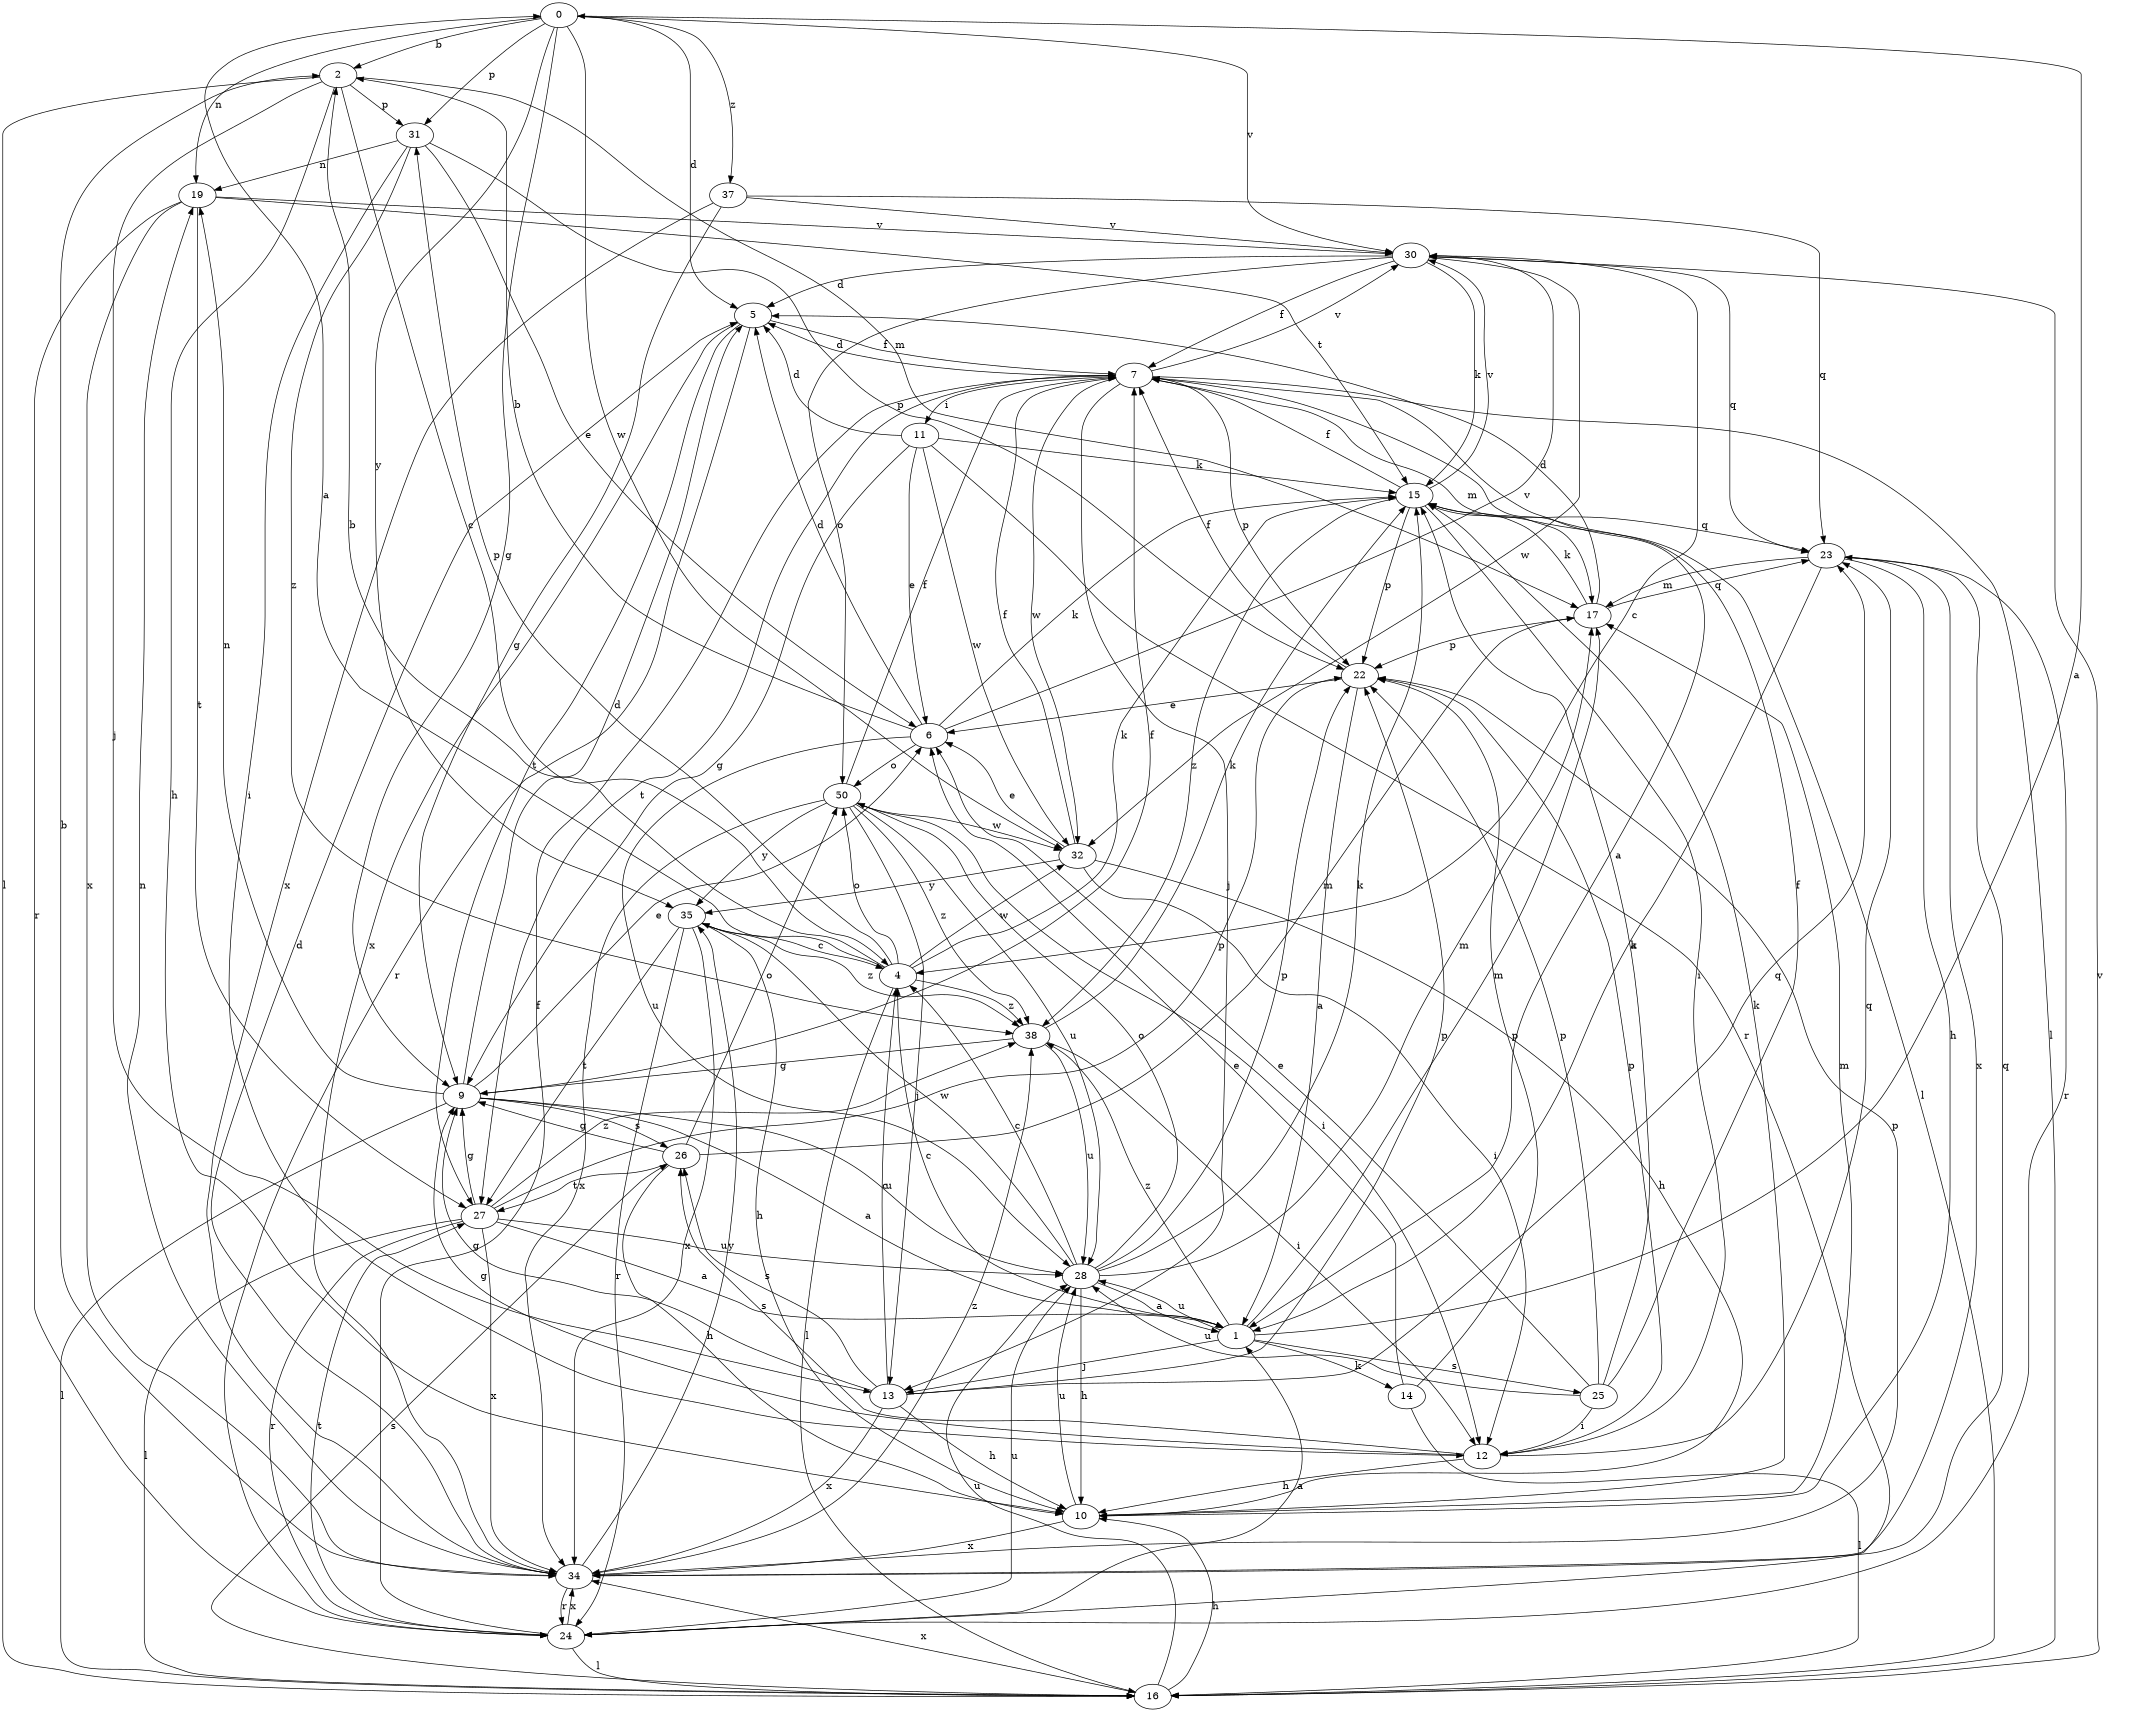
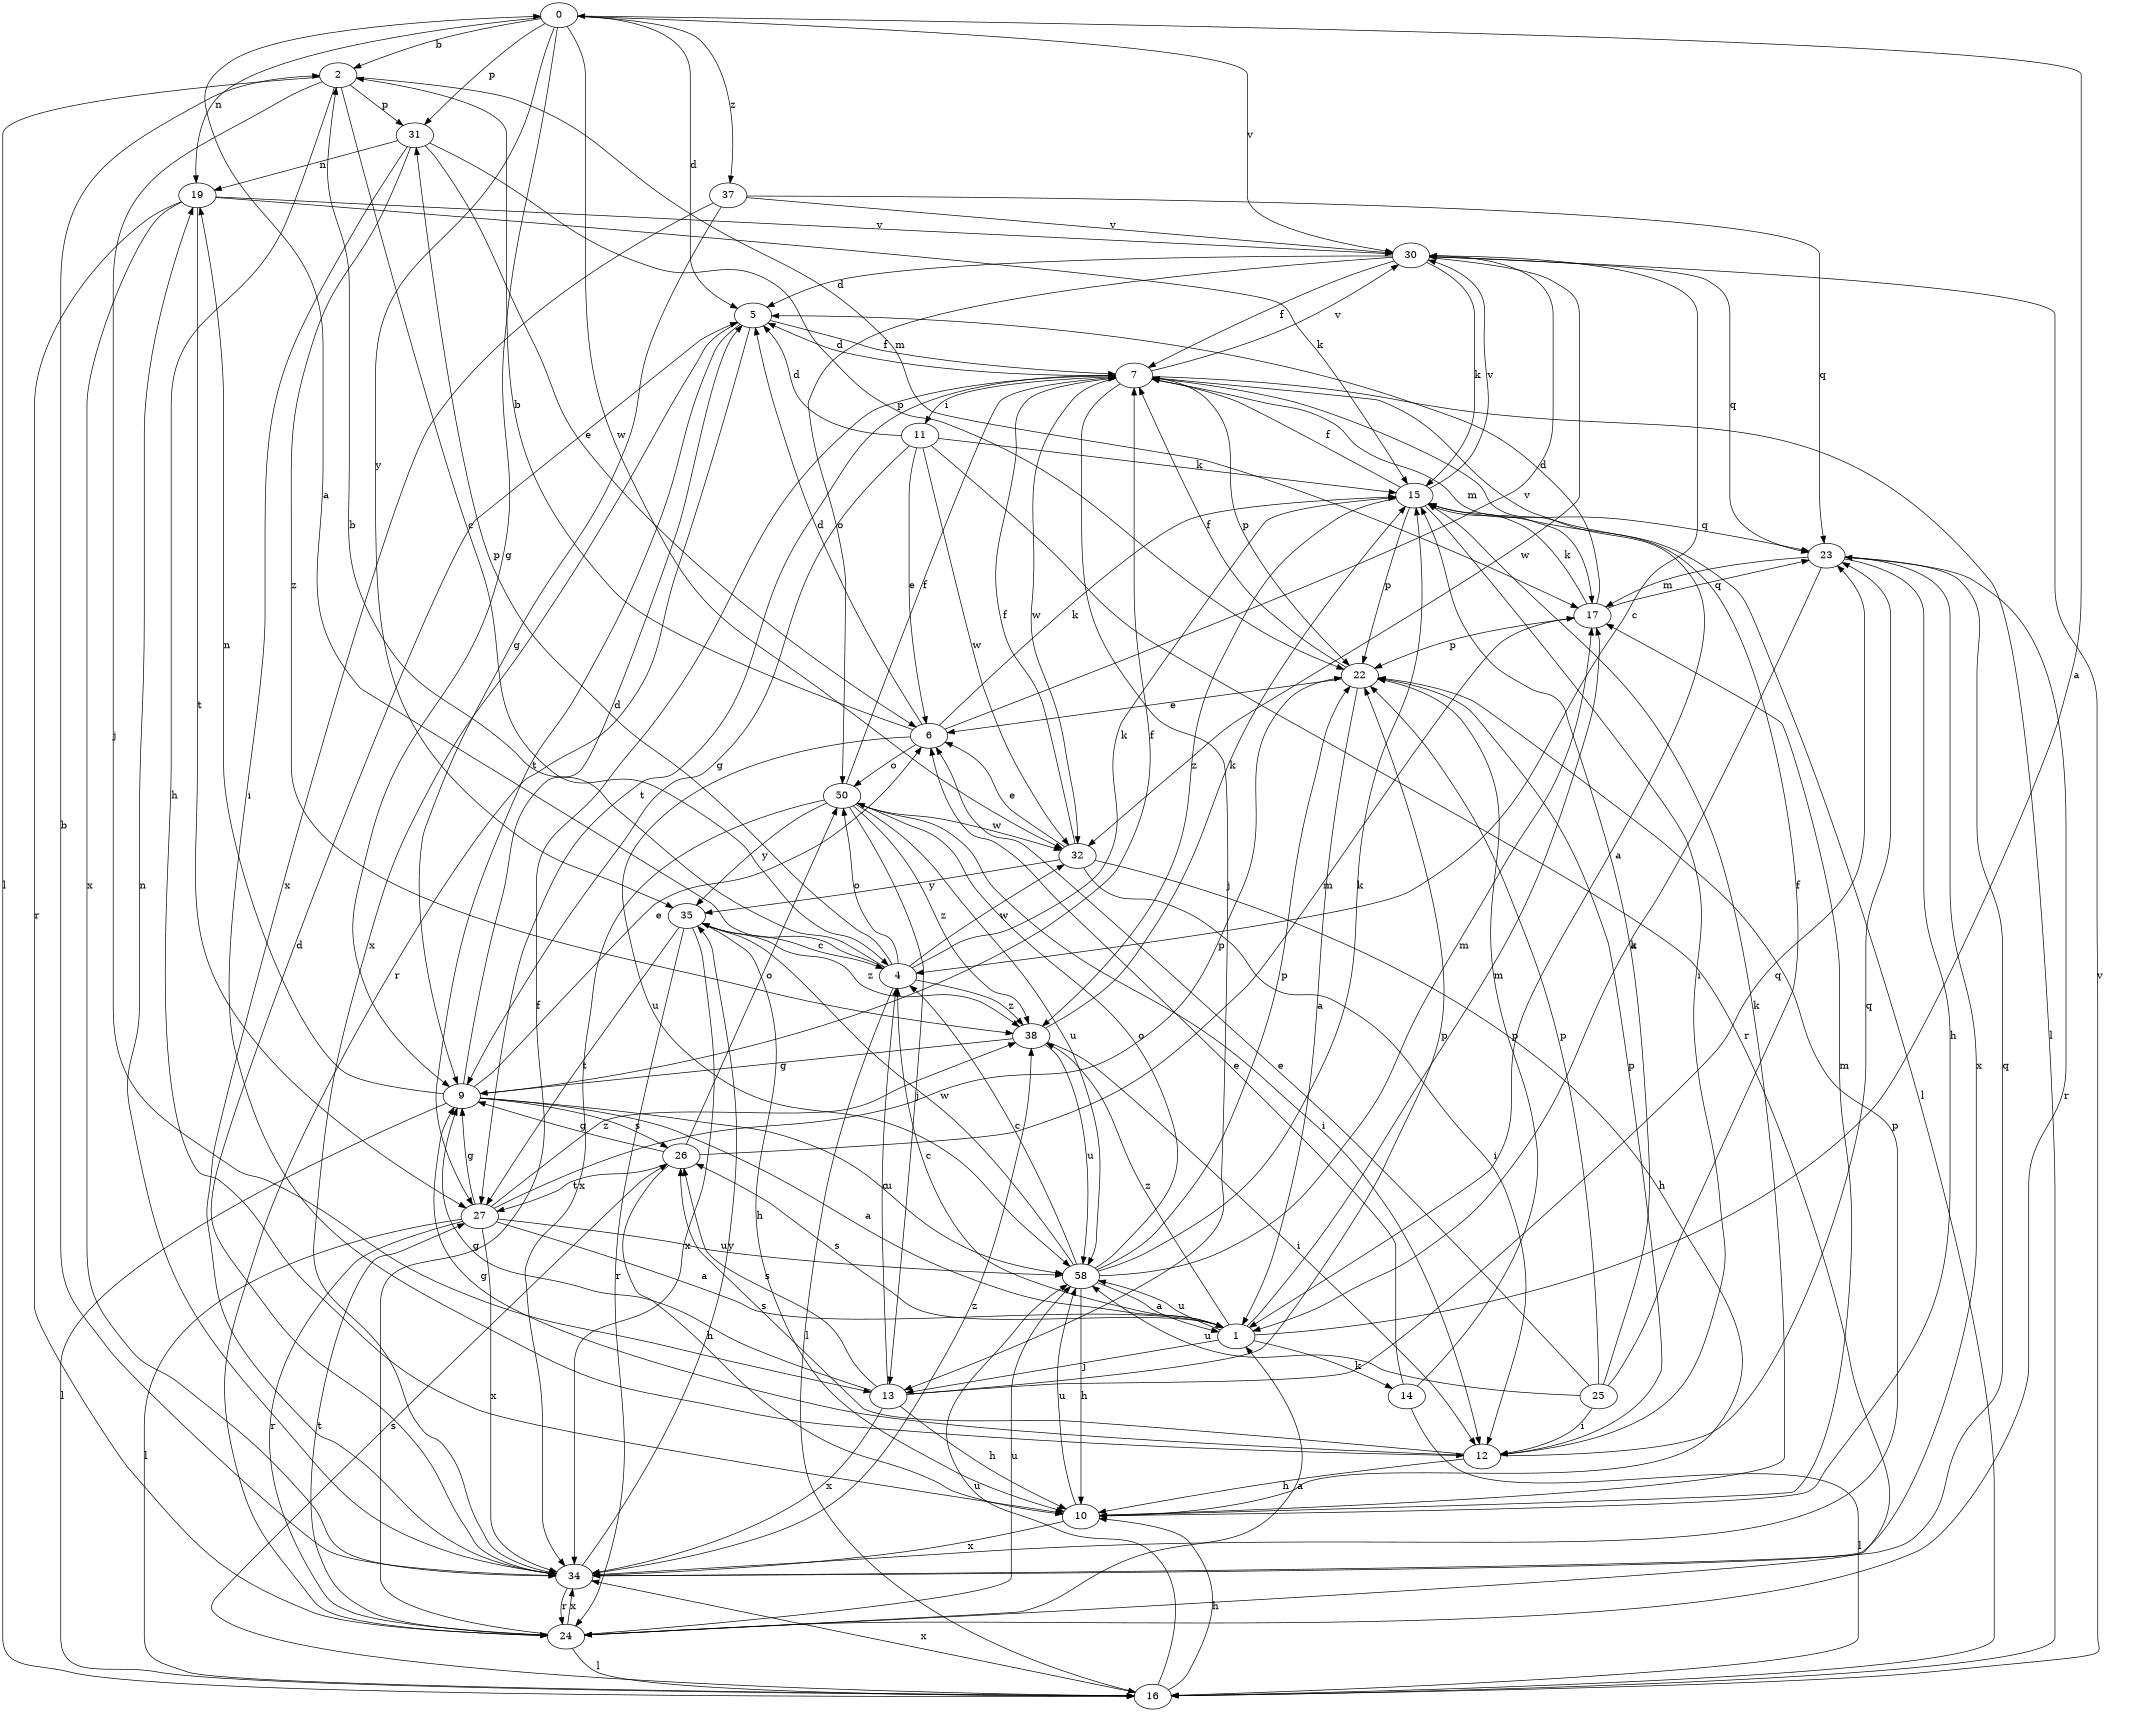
(1320, 345) -> (1320, 345)
(1081, 1276) -> (1081, 1276)
(1406, 1364) -> (928, 1312)
